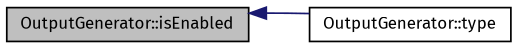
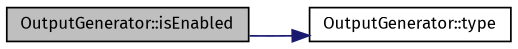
(288, 13) -> (271, 36)
